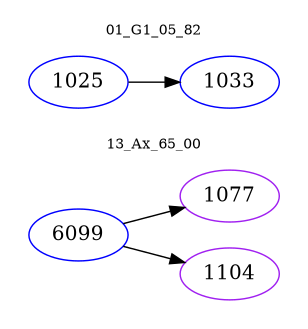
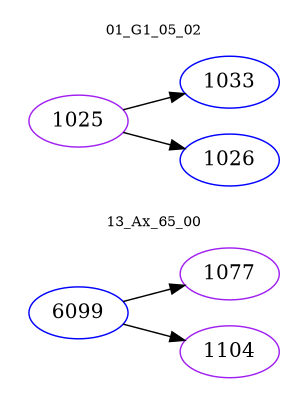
(154, 31) -> (154, 31)
(78, 82) -> (78, 121)
none -> (230, 160)
